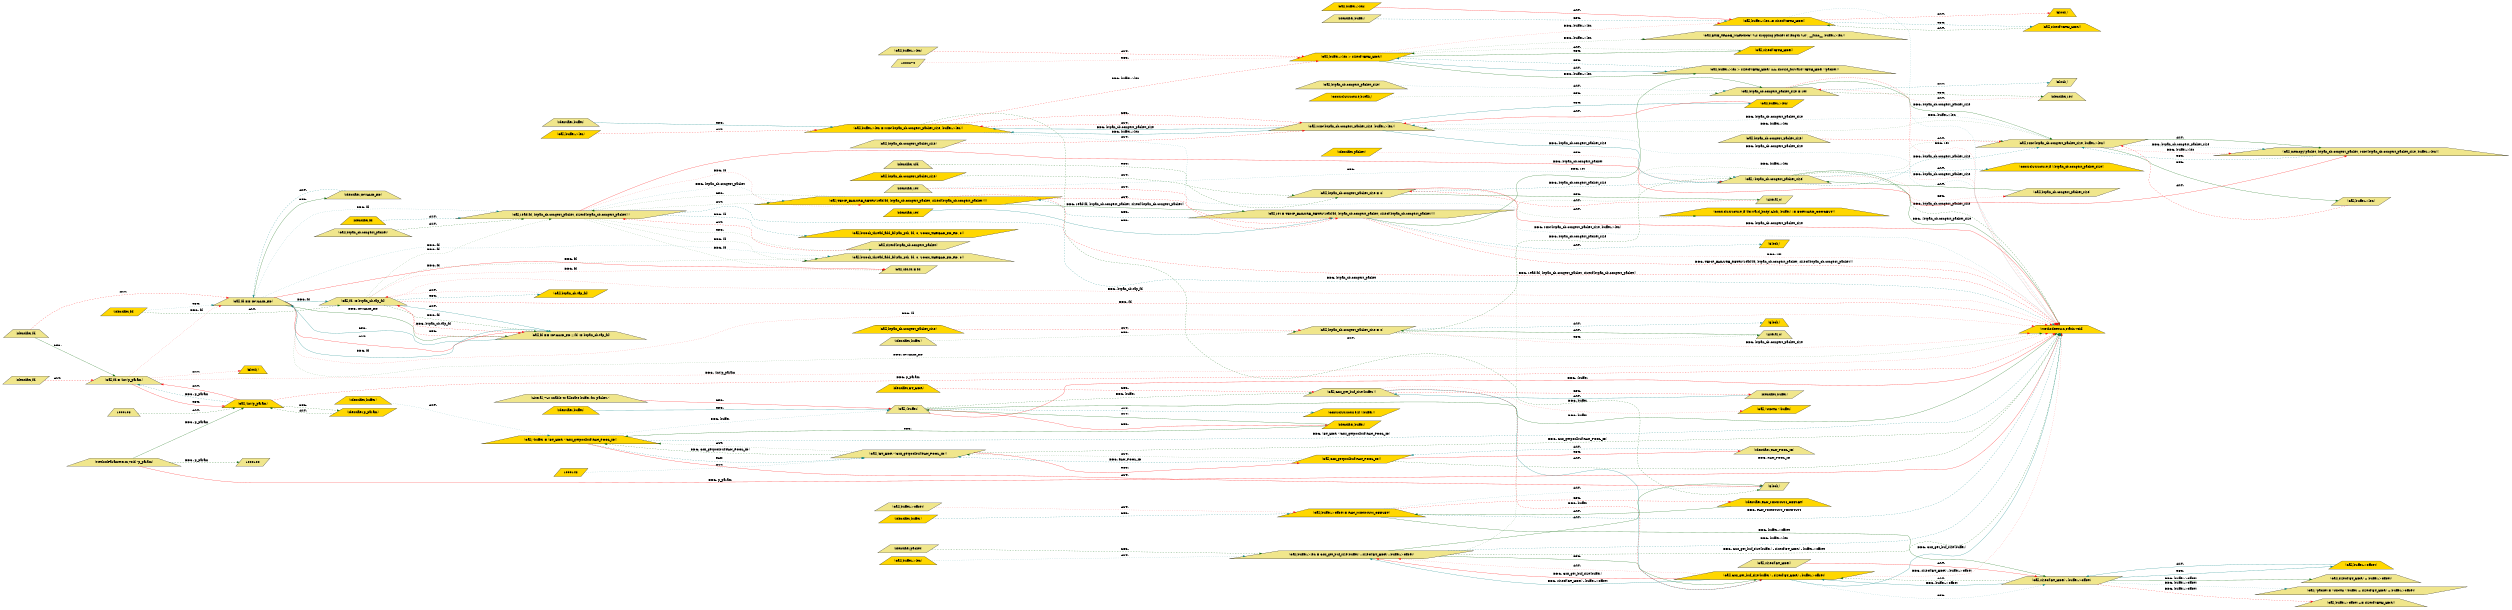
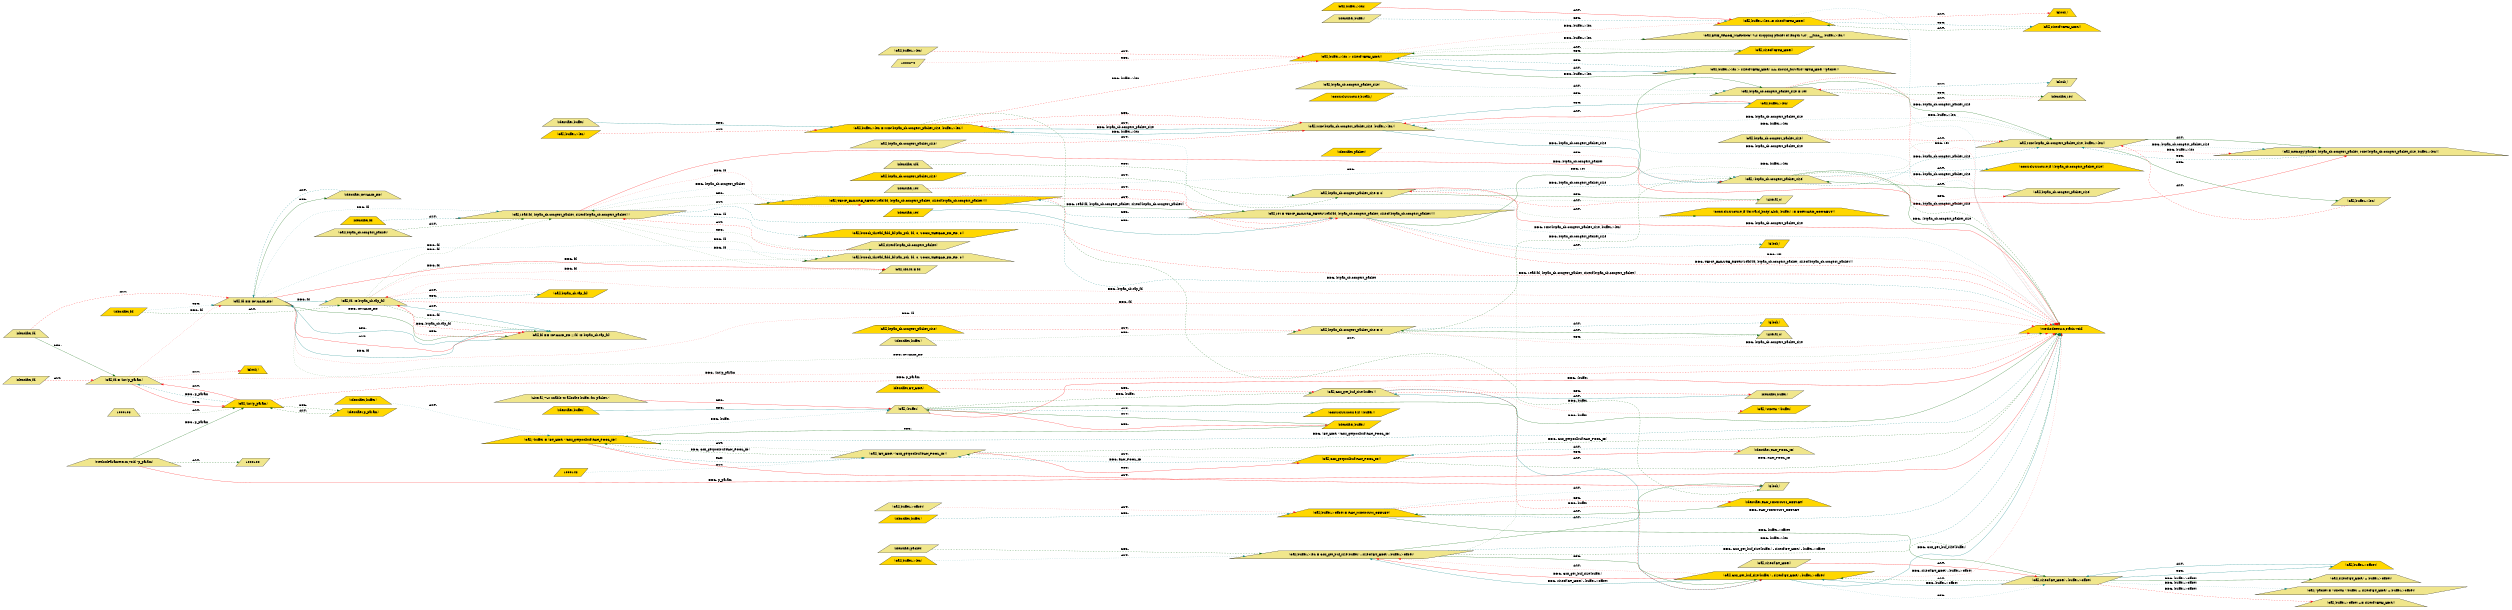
(185, 413) -> (185, 413)
(197, 461) -> (197, 461)
(1774, 510) -> (1774, 510)
